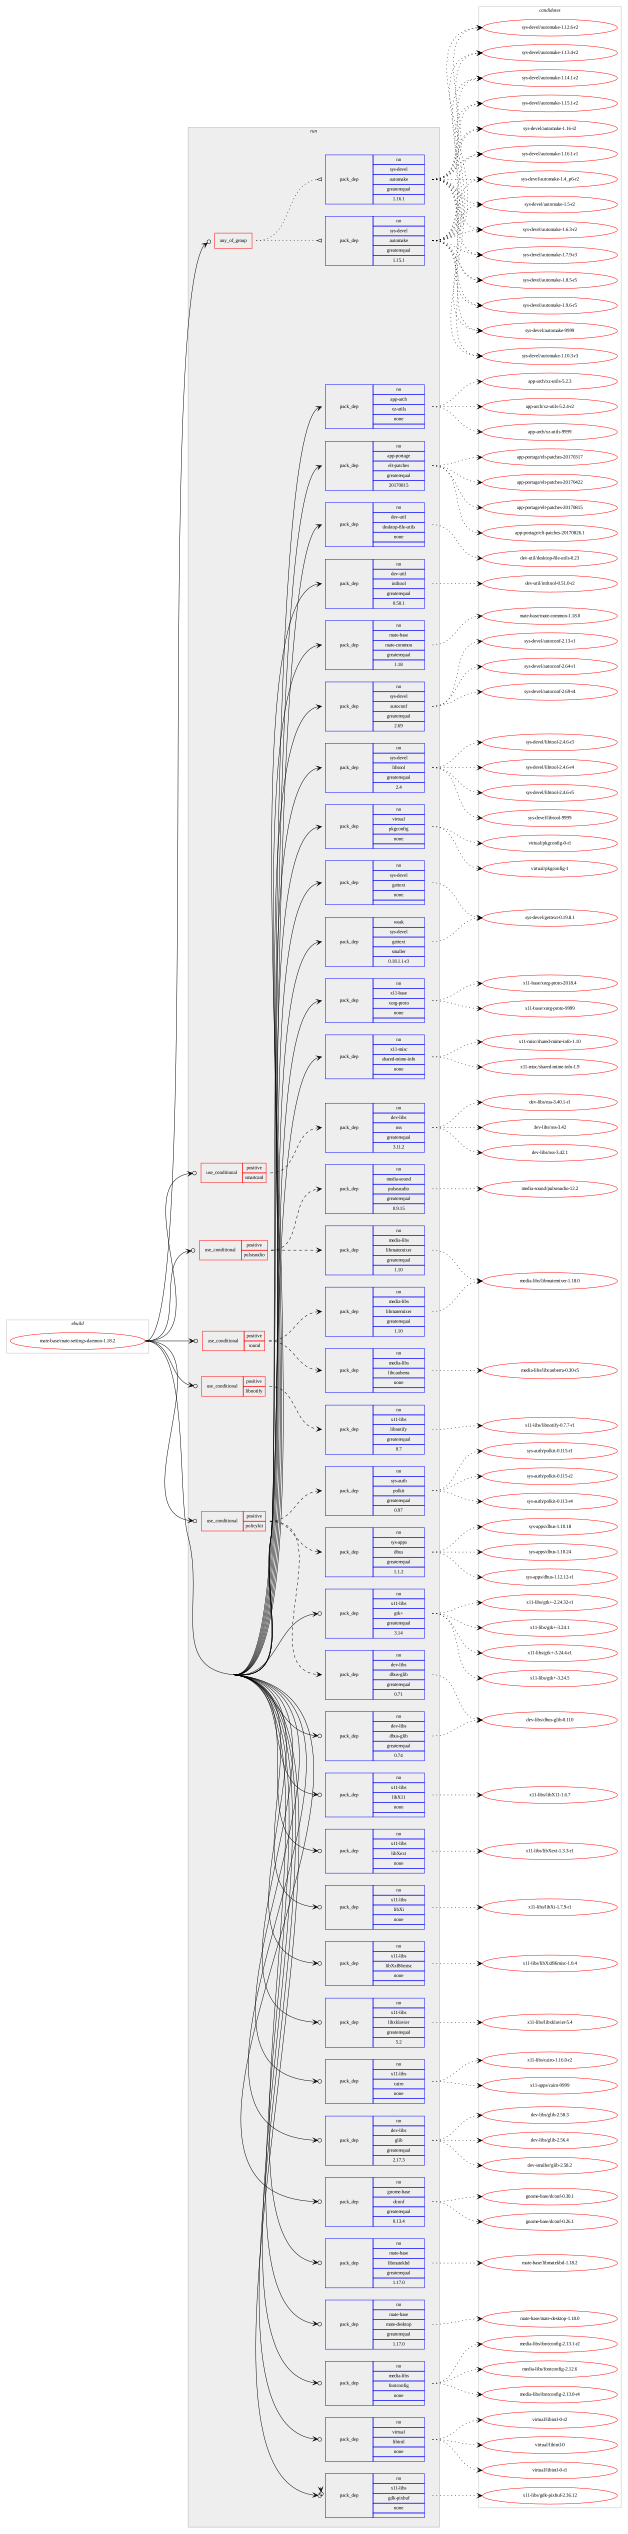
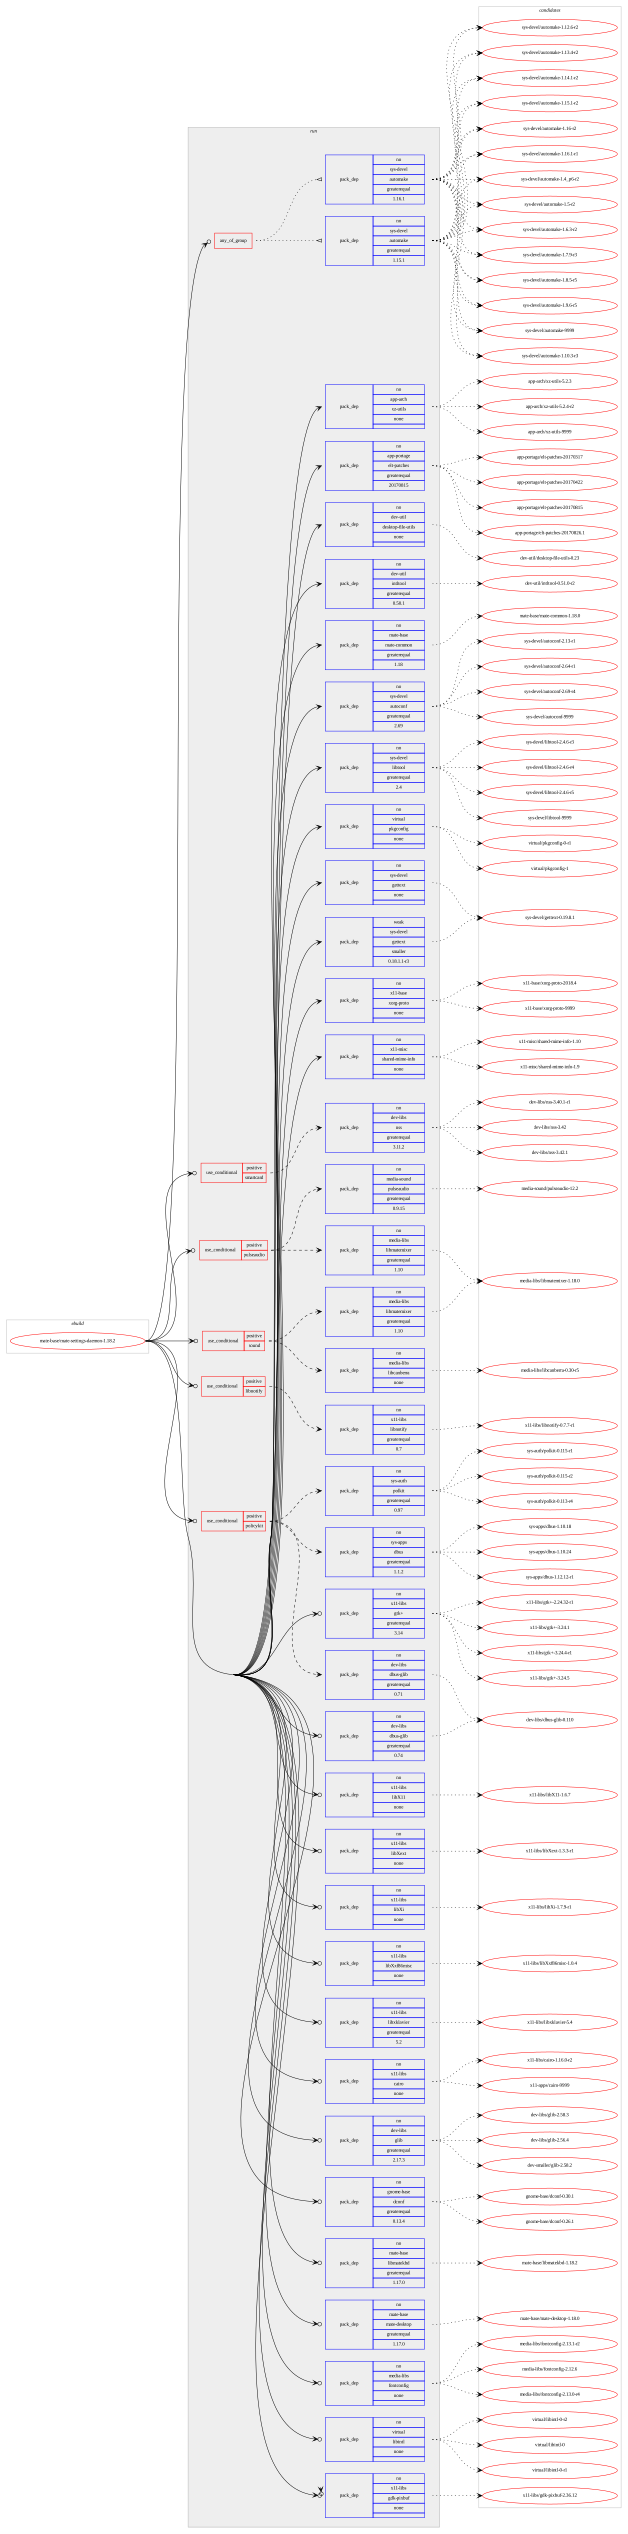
none -> (550, 717)
